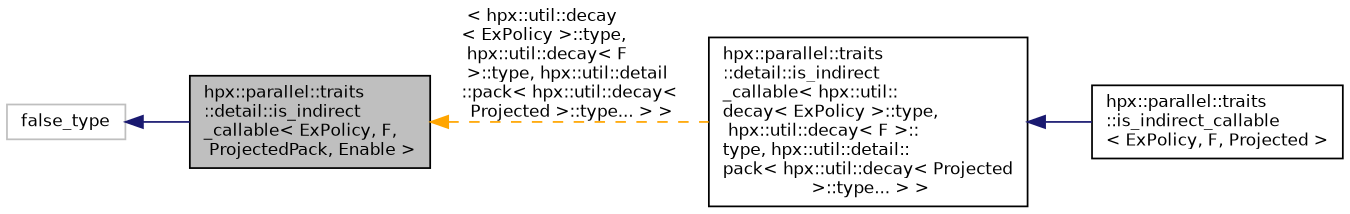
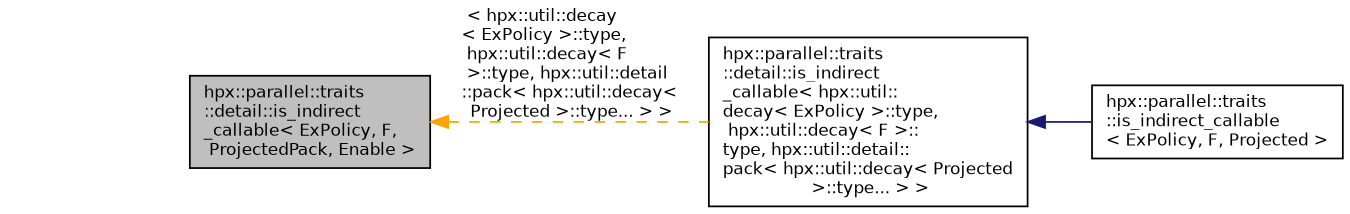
(66, 122) -> none
